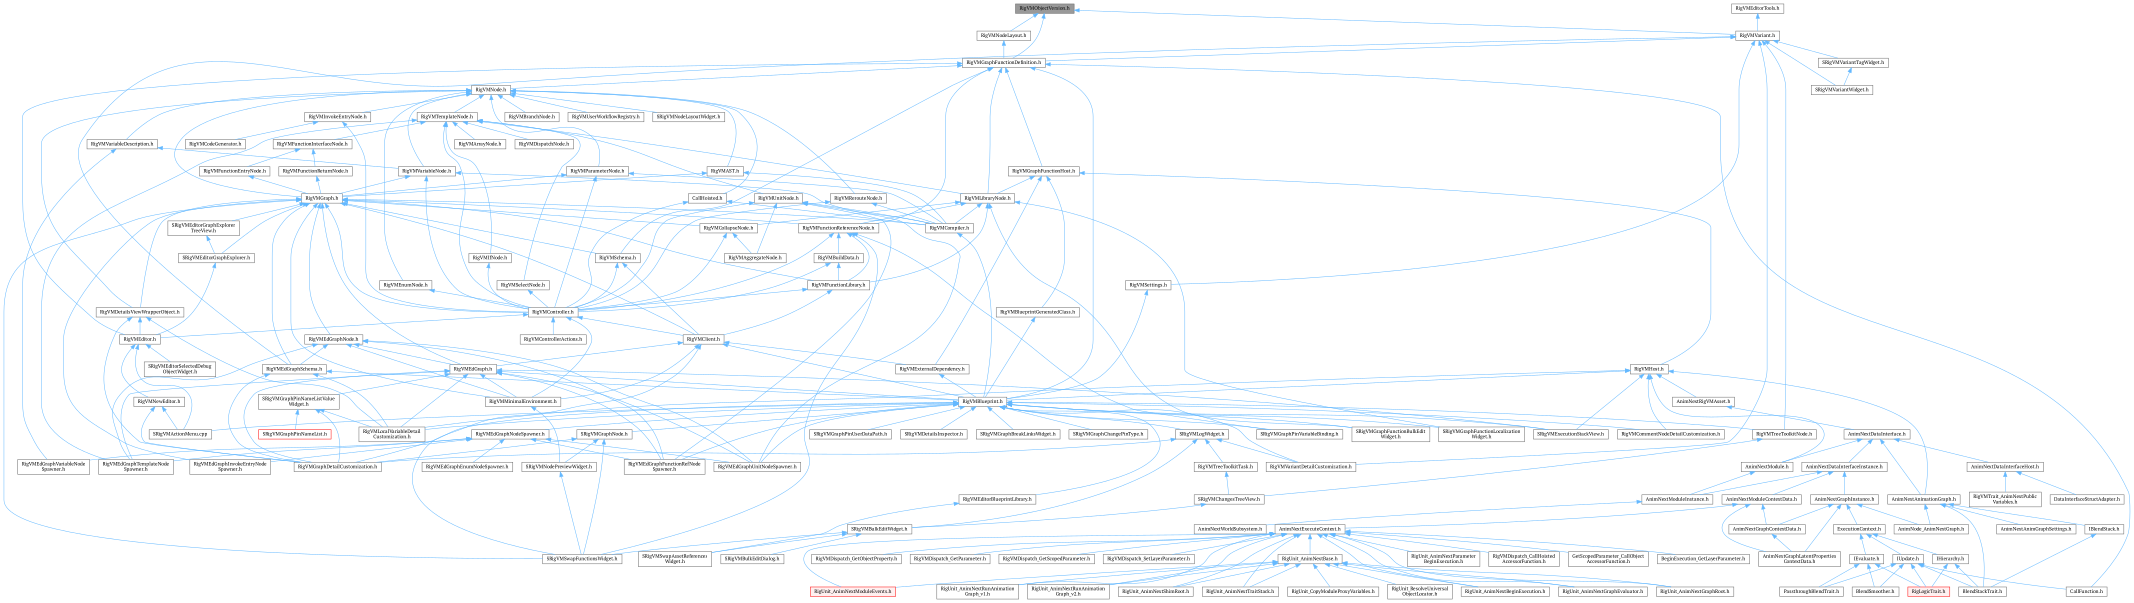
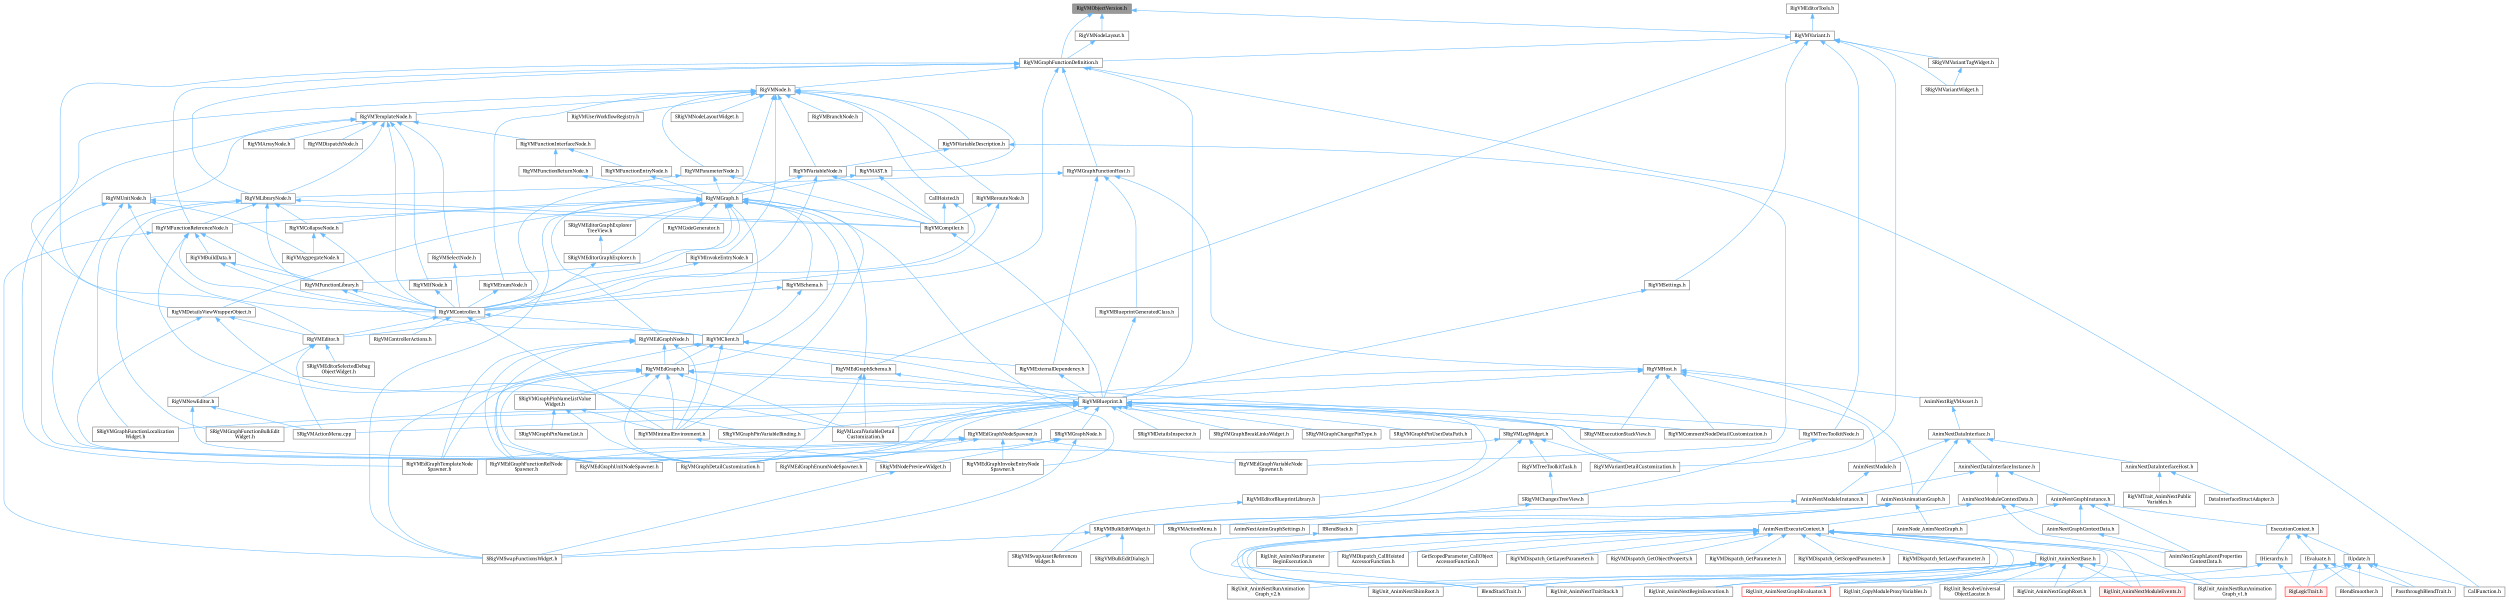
(274, 131) -> (707, 214)
(347, 419) -> (616, 419)
(295, 434) -> (551, 434)
(1230, 529) -> (1192, 529)
(1704, 559) -> (1552, 559)
(1603, 592) -> (1786, 592)
